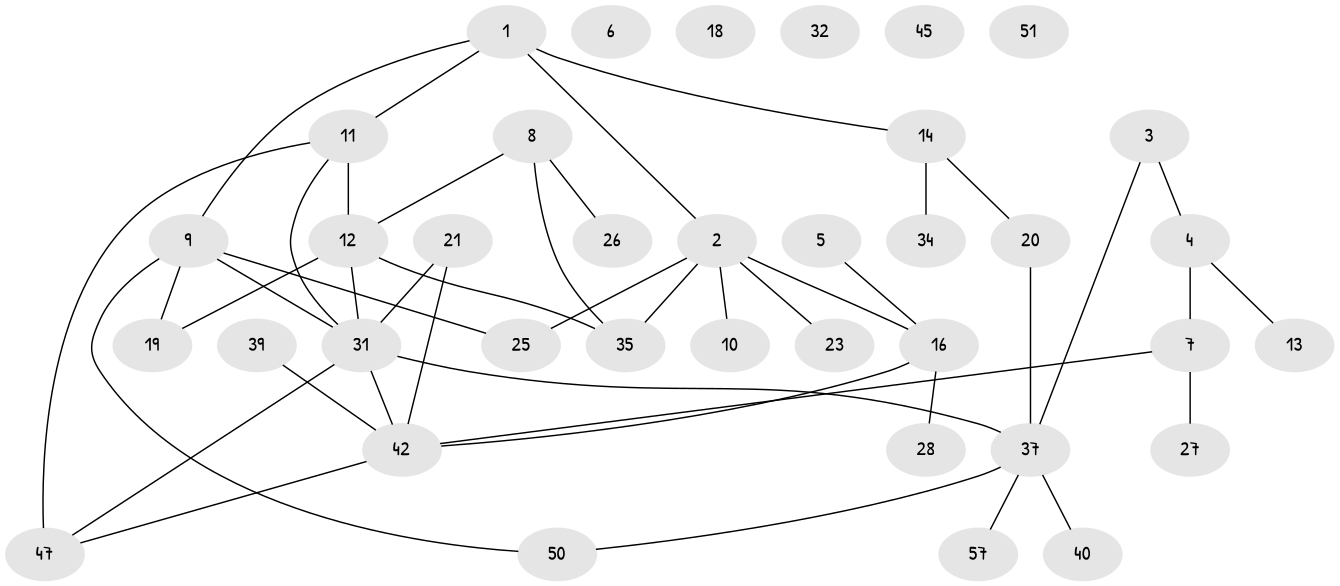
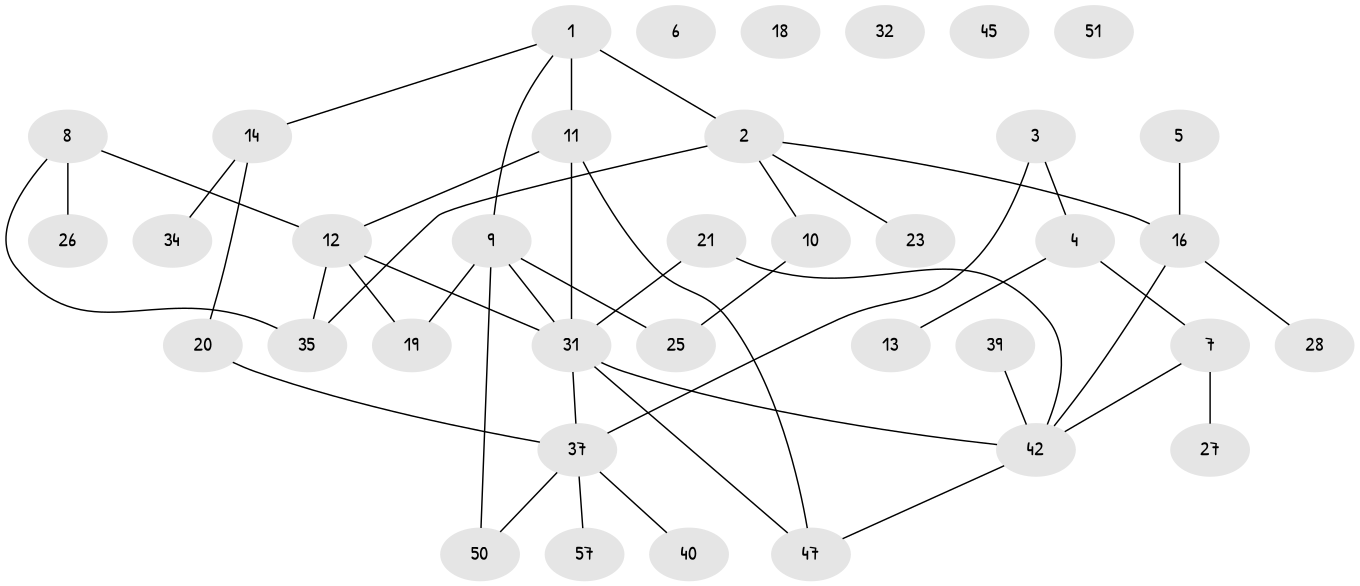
(619, 293) -> (743, 293)
